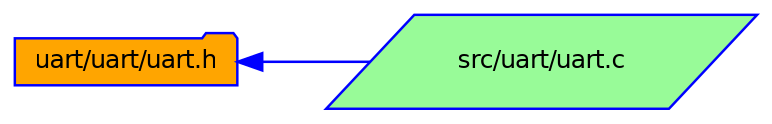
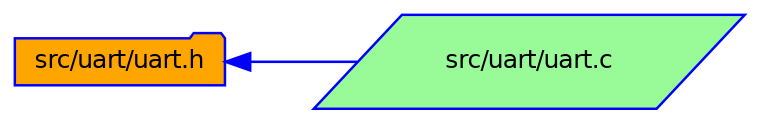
(126, 62) -> (120, 62)
